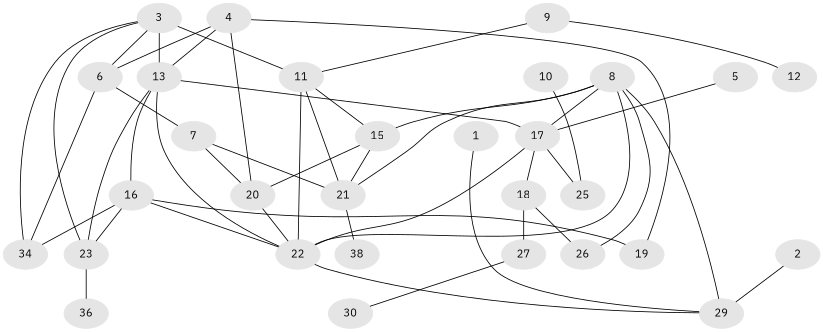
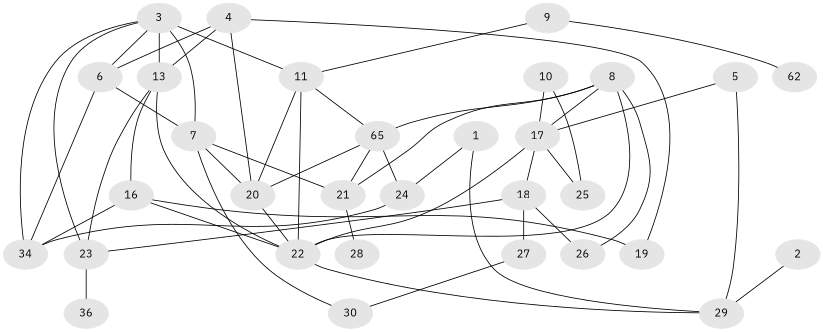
none -> (192, 74)
(795, 77) -> (795, 77)
(351, 102) -> (542, 107)
(322, 136) -> (277, 136)
(378, 136) -> (378, 136)
(686, 187) -> (738, 196)
none -> (402, 195)
(109, 225) -> (266, 232)
none -> (246, 245)
(357, 254) -> (357, 254)
